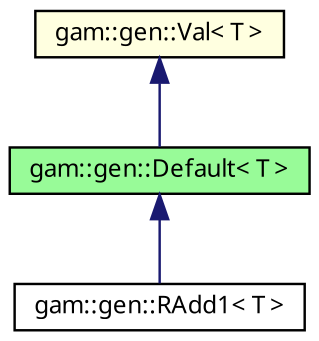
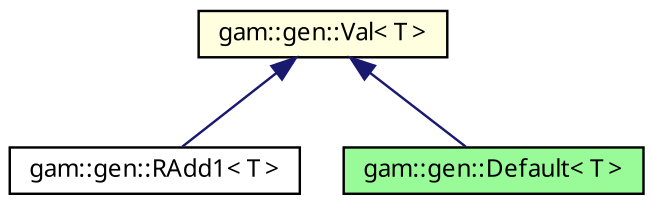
(160, 252) -> (229, 110)
